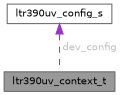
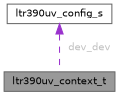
(88, 48) -> (88, 48)
